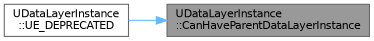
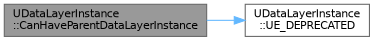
(142, 20) -> (220, 20)
